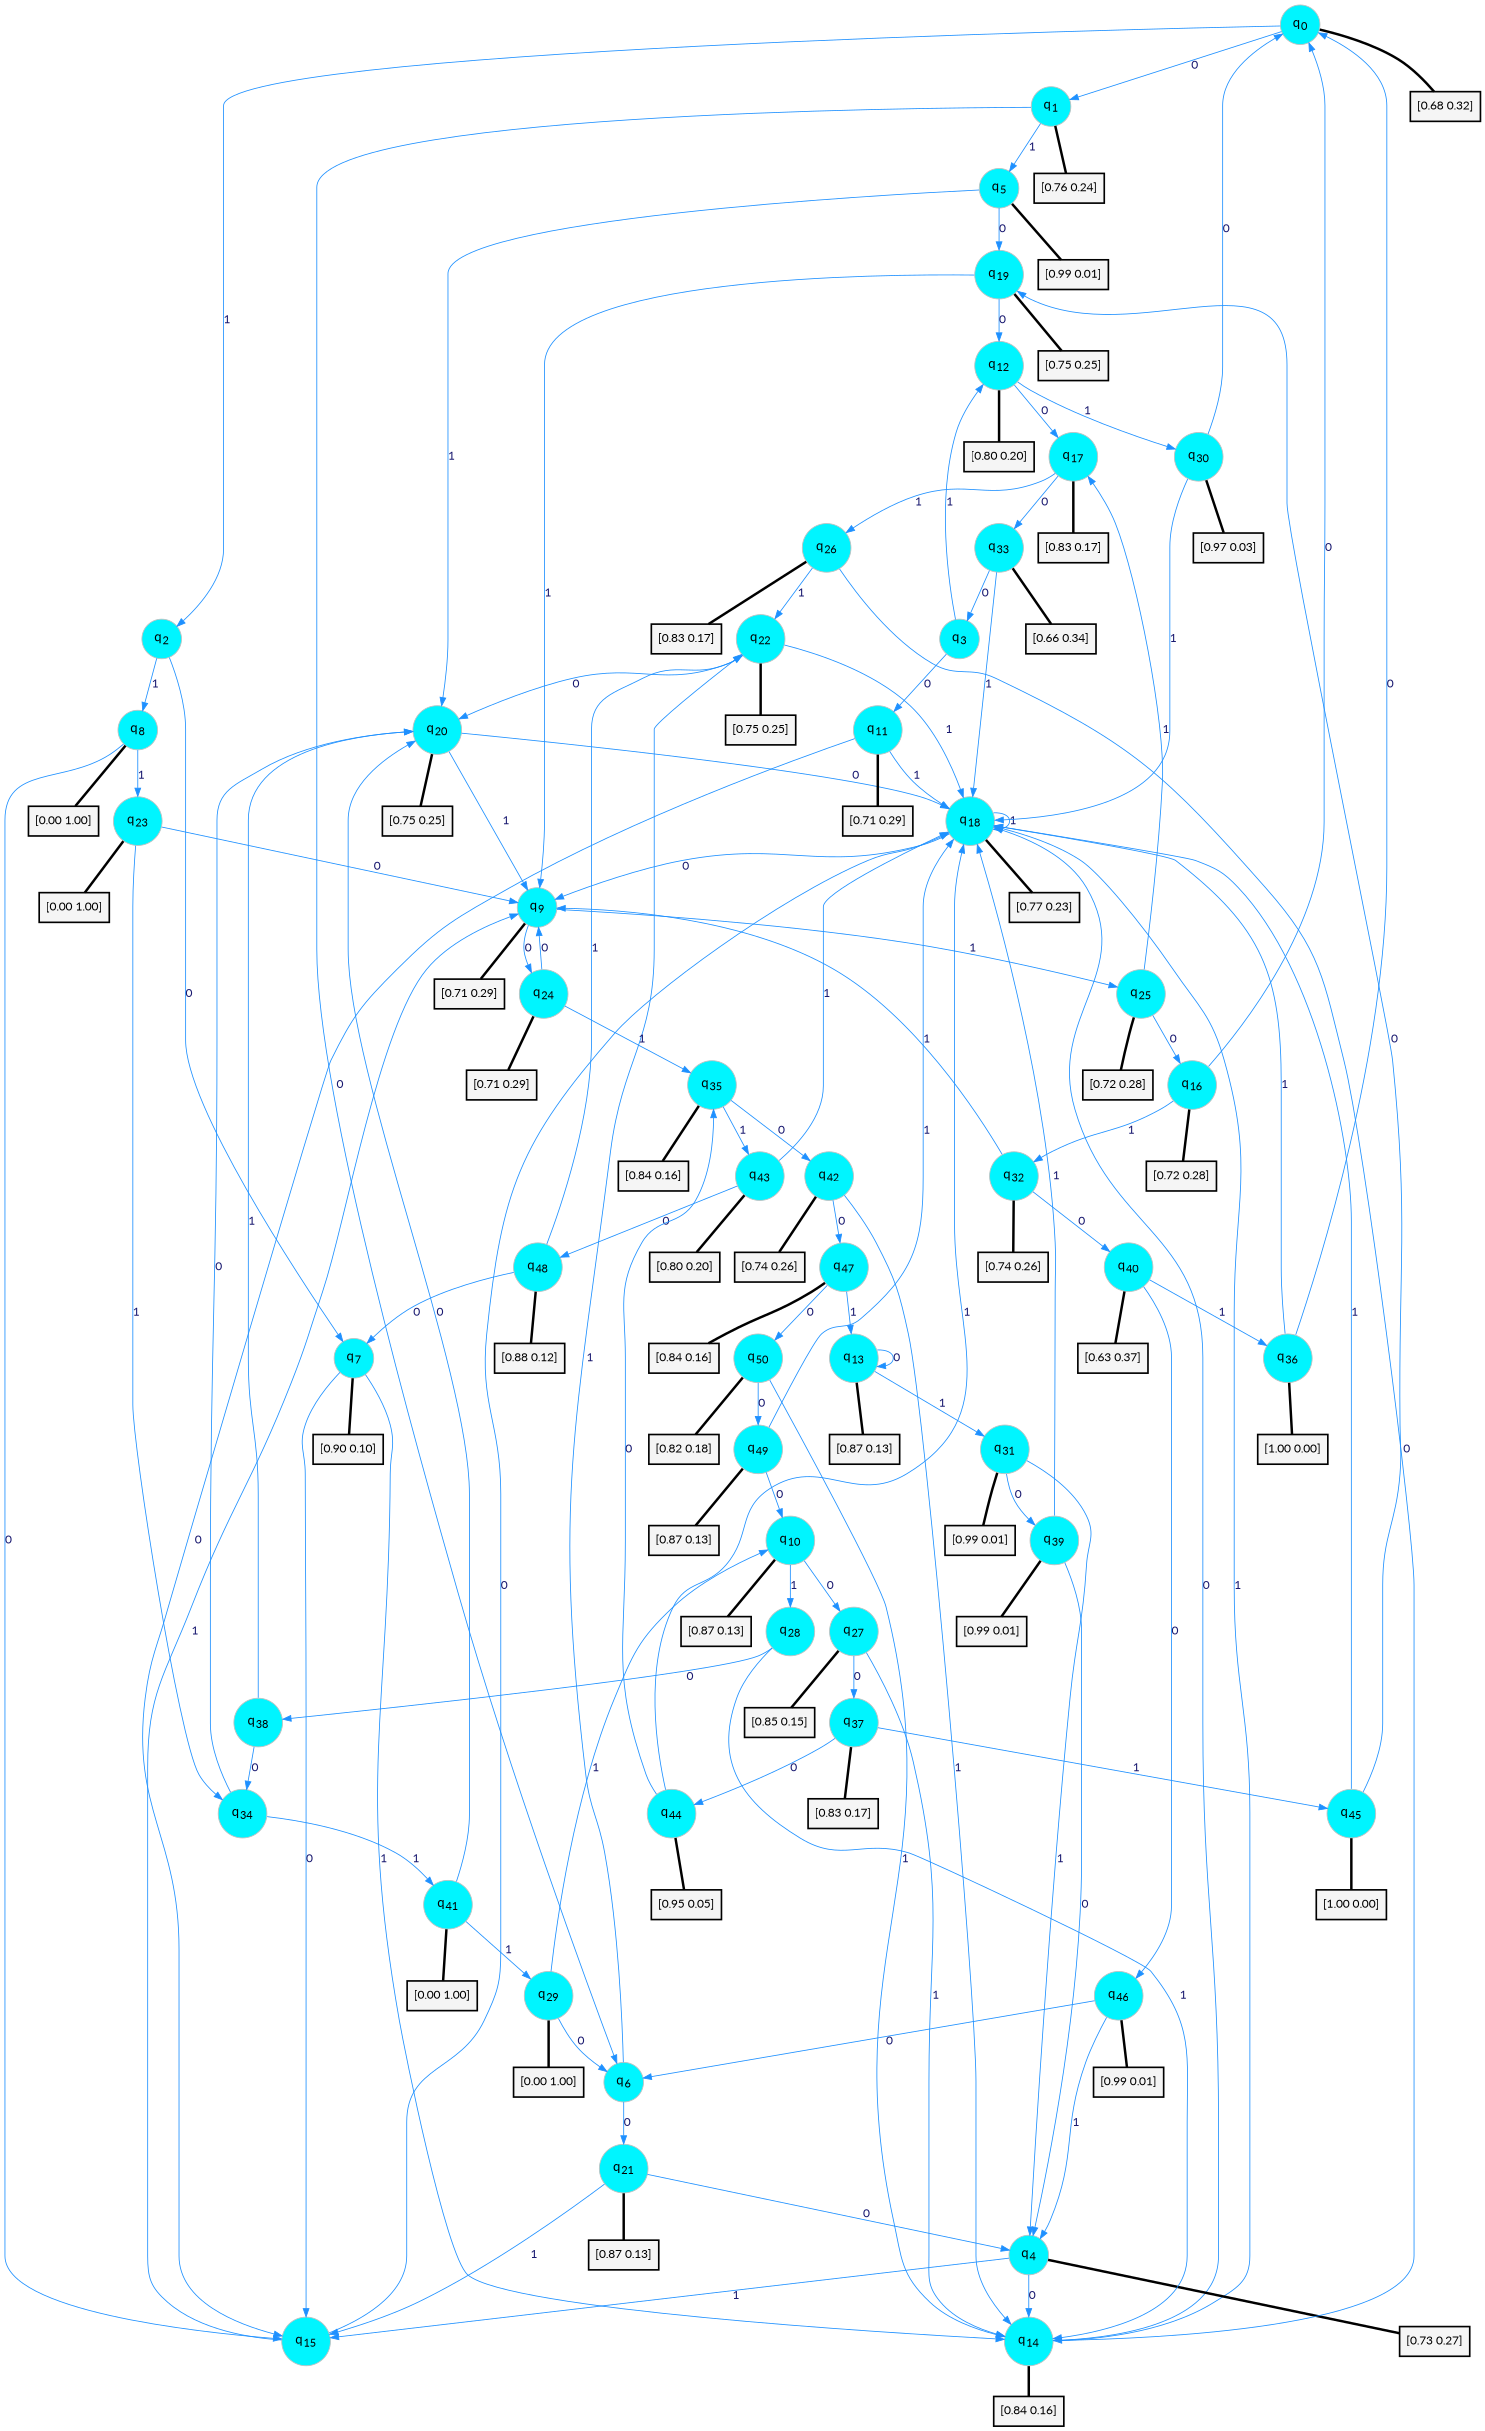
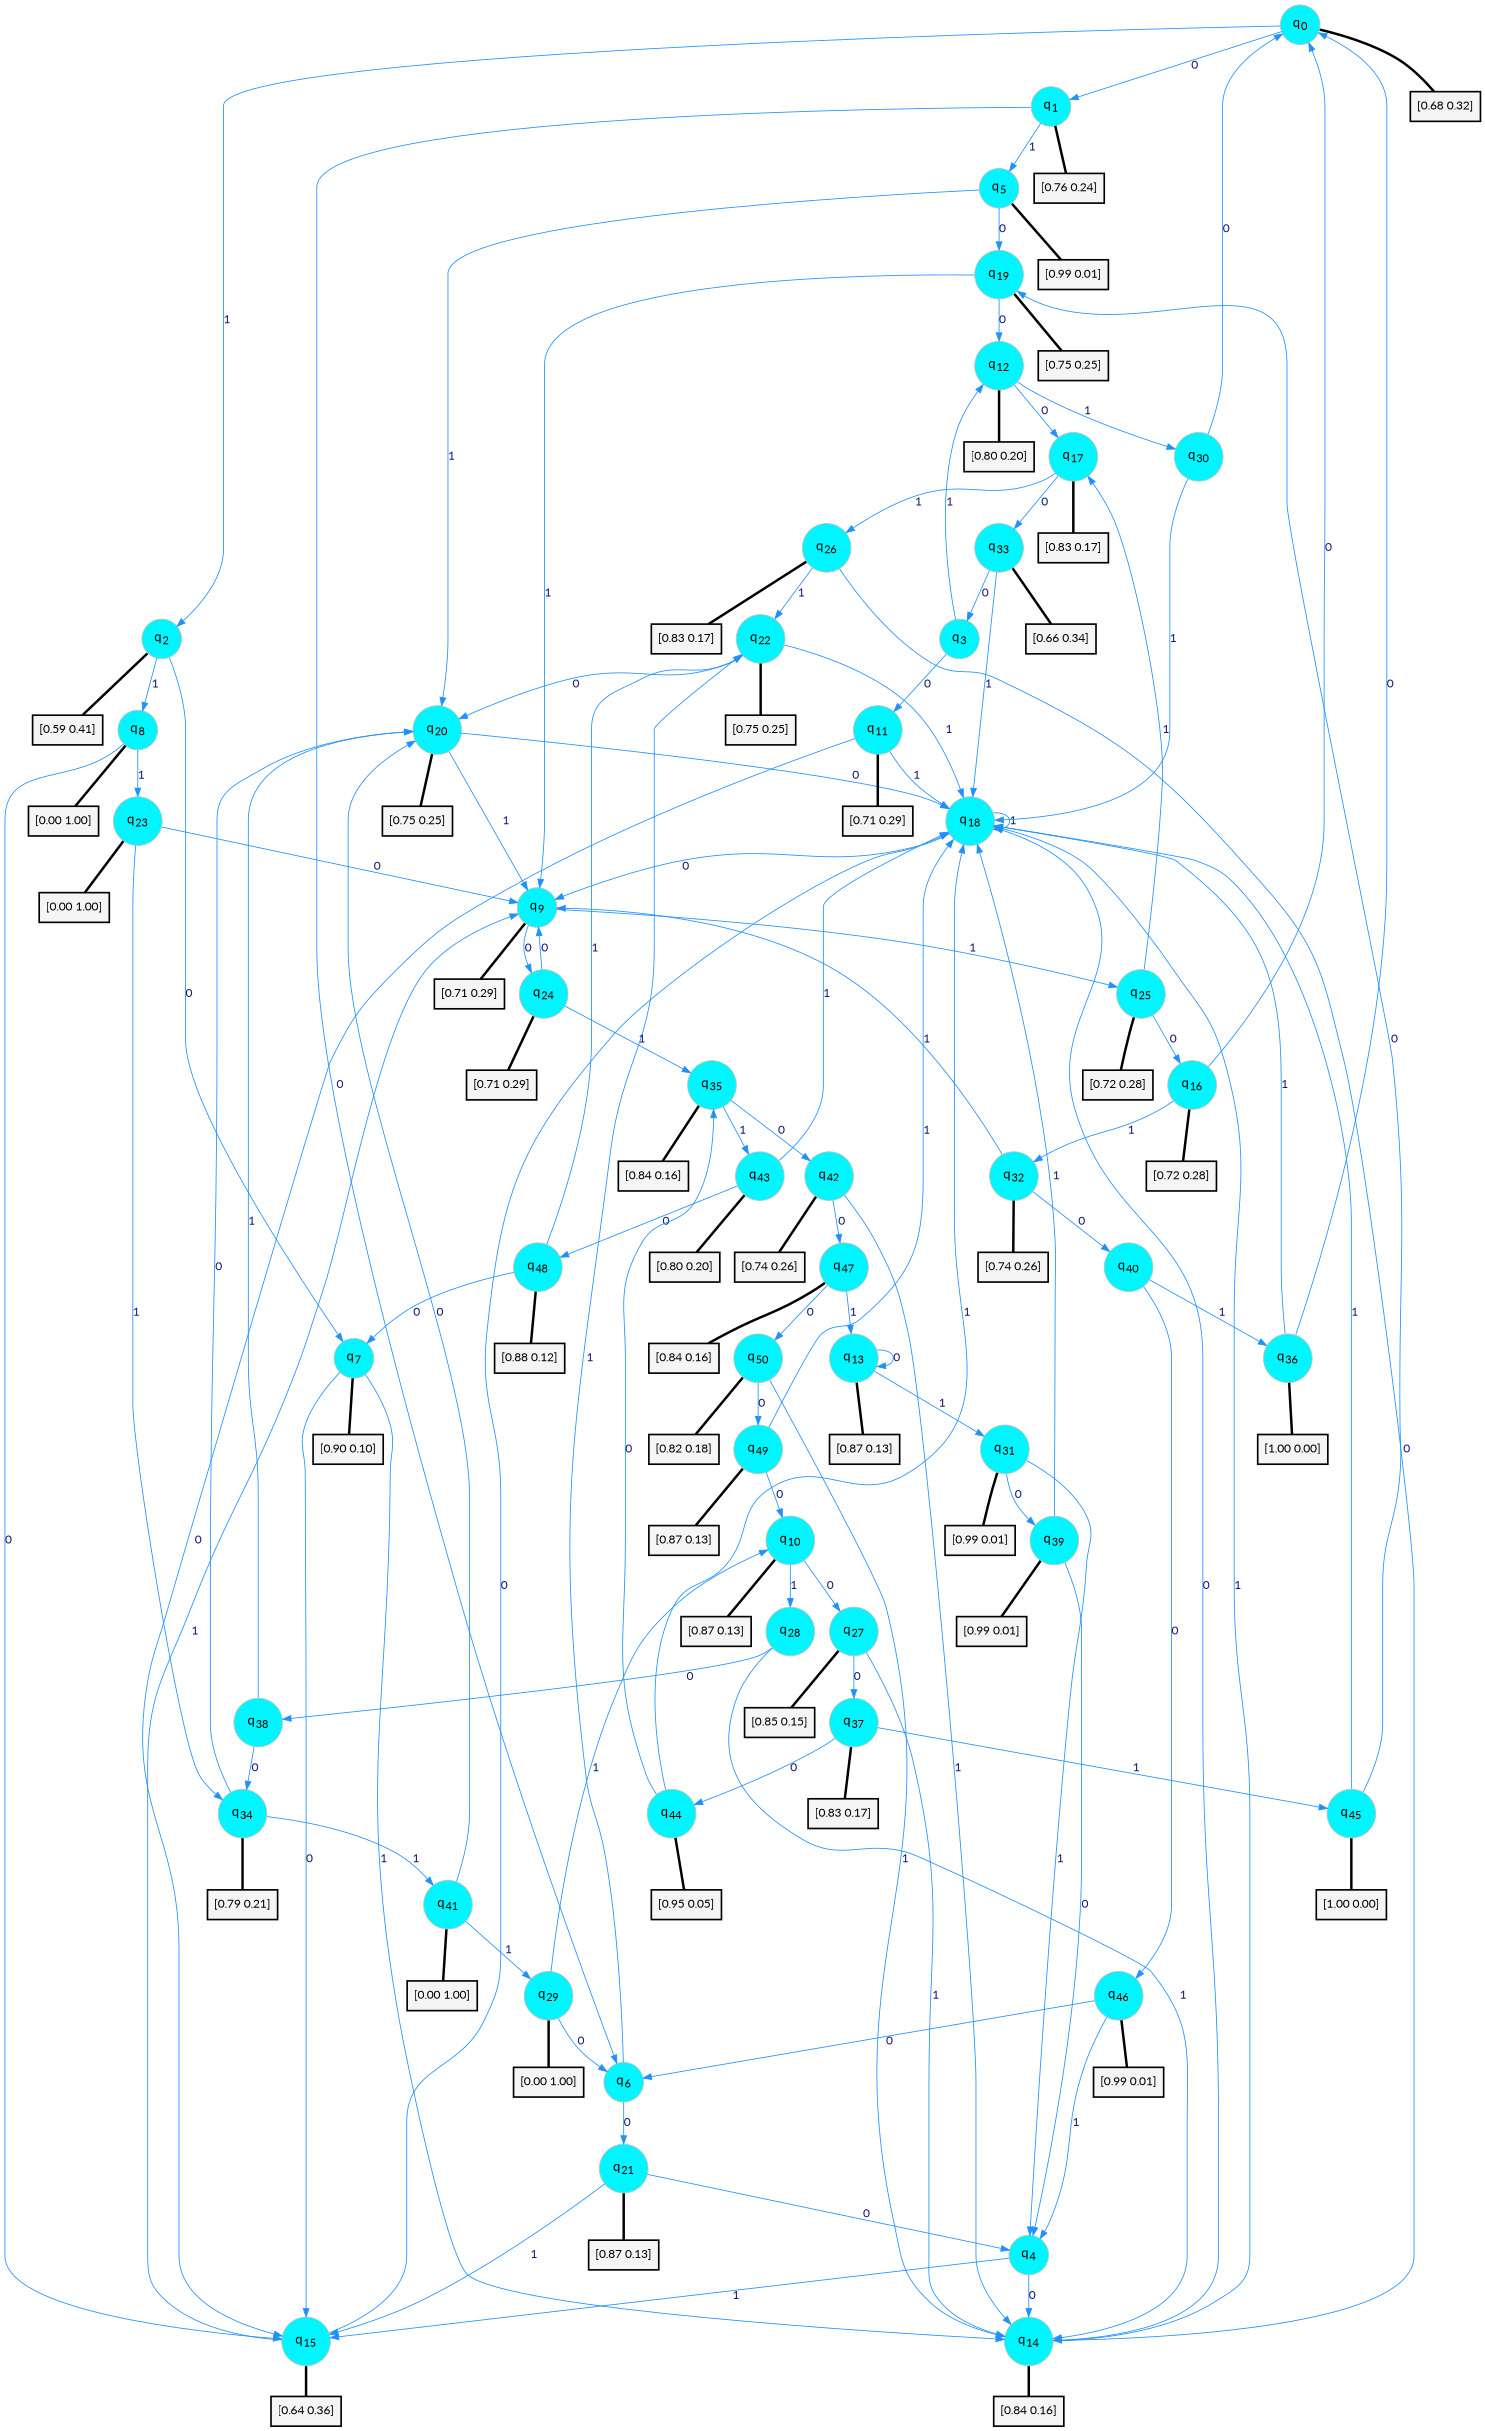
(1228, 548) -> none
none -> (68, 730)
(1044, 908) -> none
(1113, 1358) -> none
none -> (243, 1905)
(1435, 2341) -> none
none -> (306, 2411)
